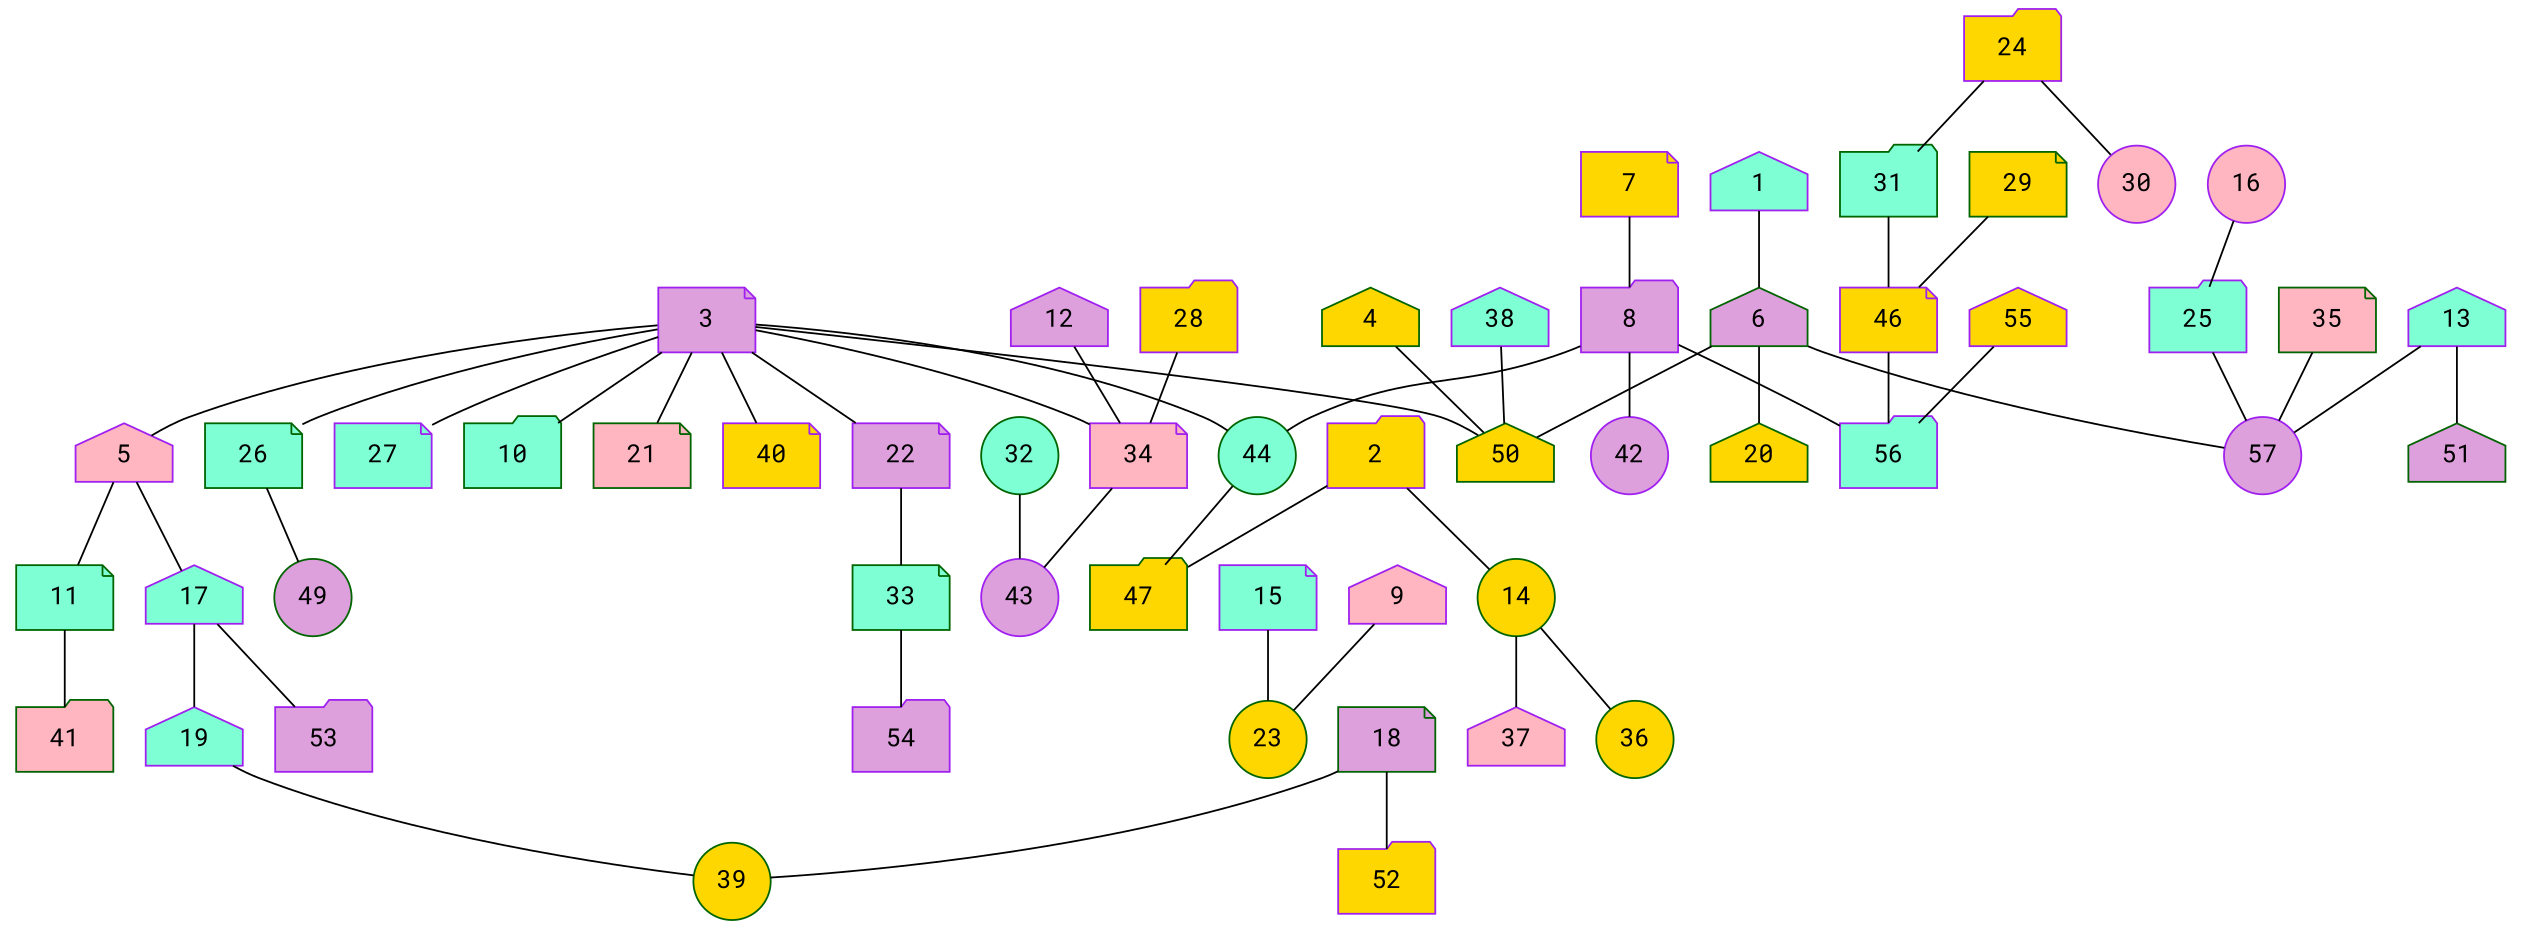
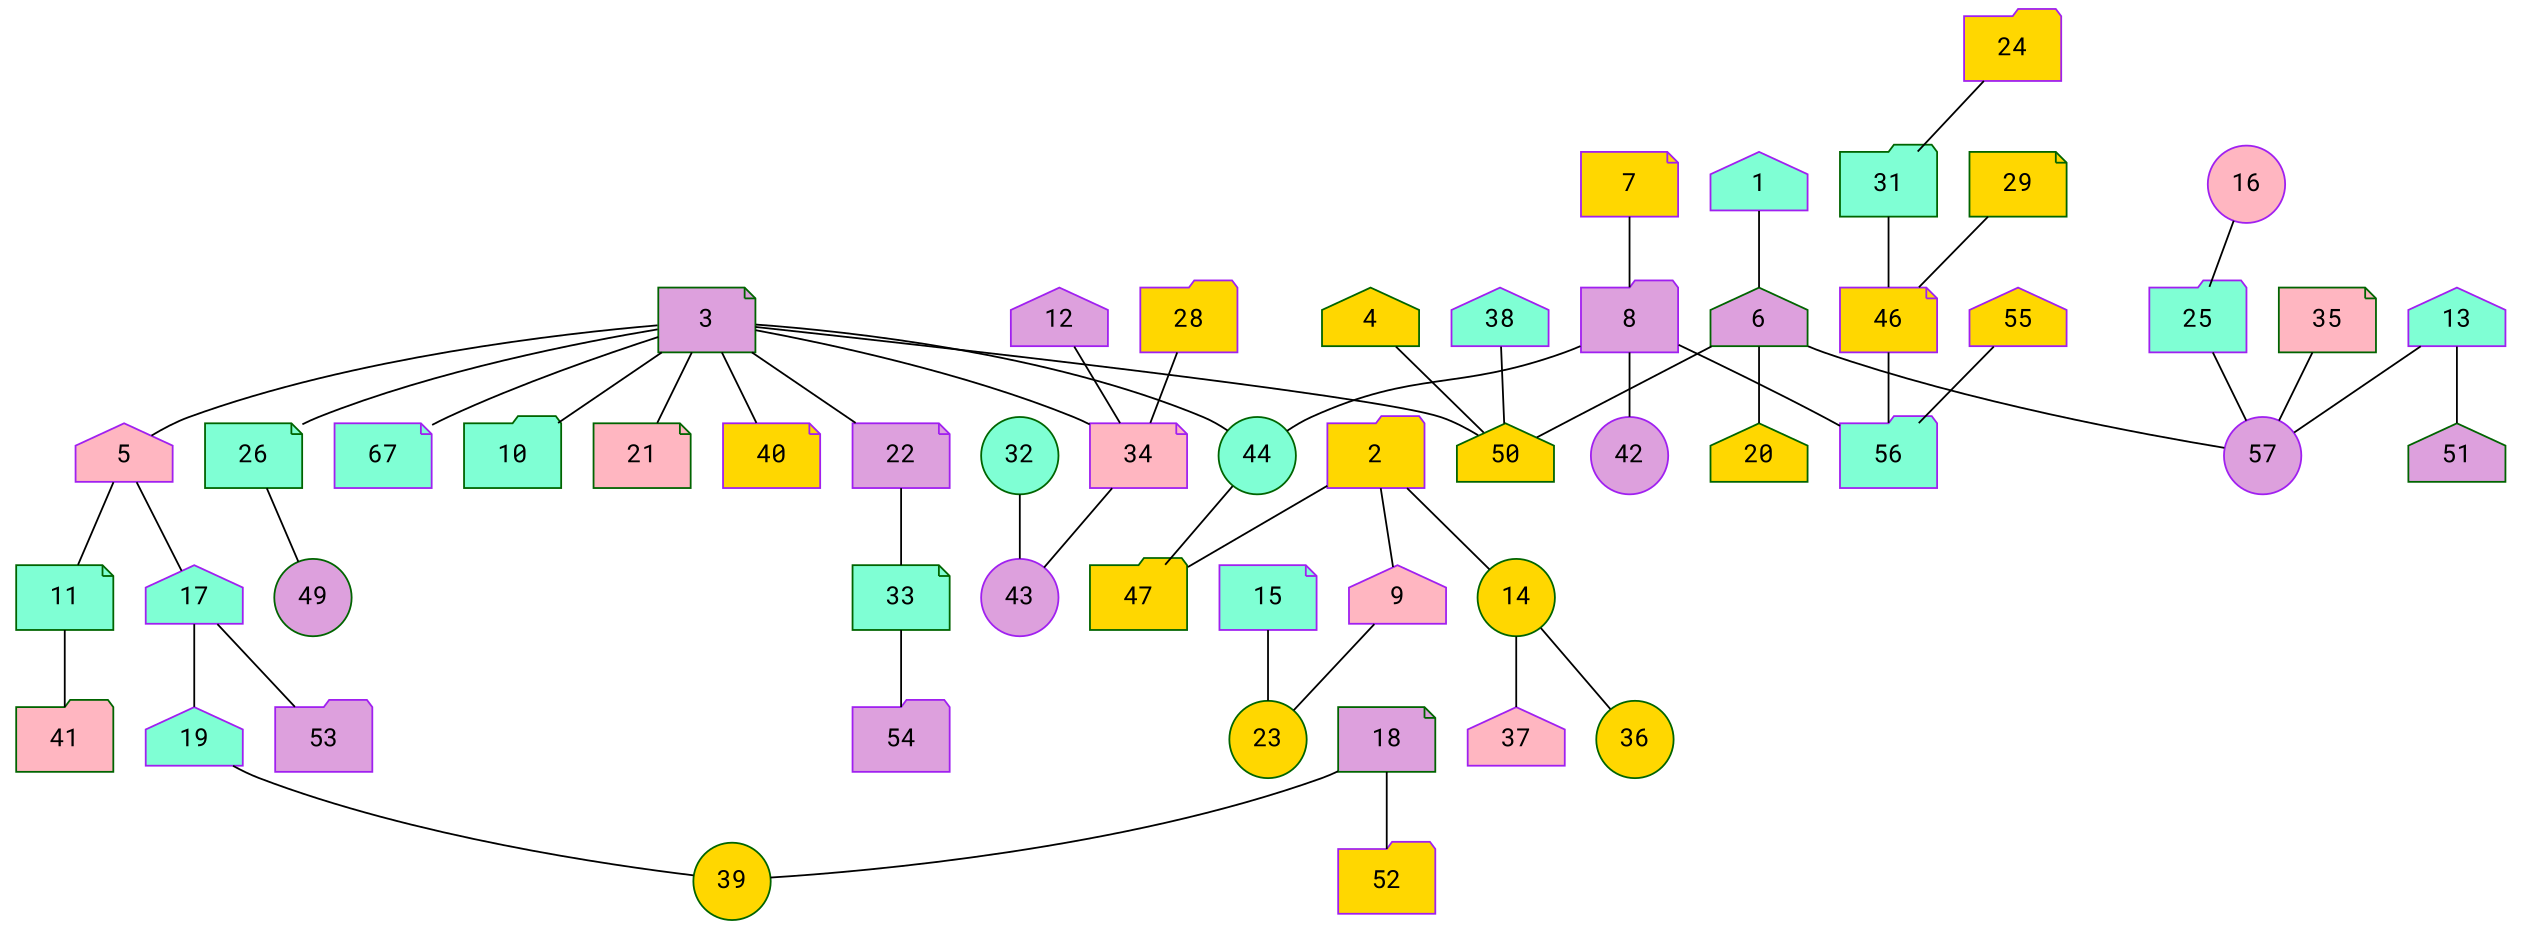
(2137, 184) -> none
(707, 320) -> (707, 320)
(383, 456) -> (383, 456)
none -> (1387, 528)
